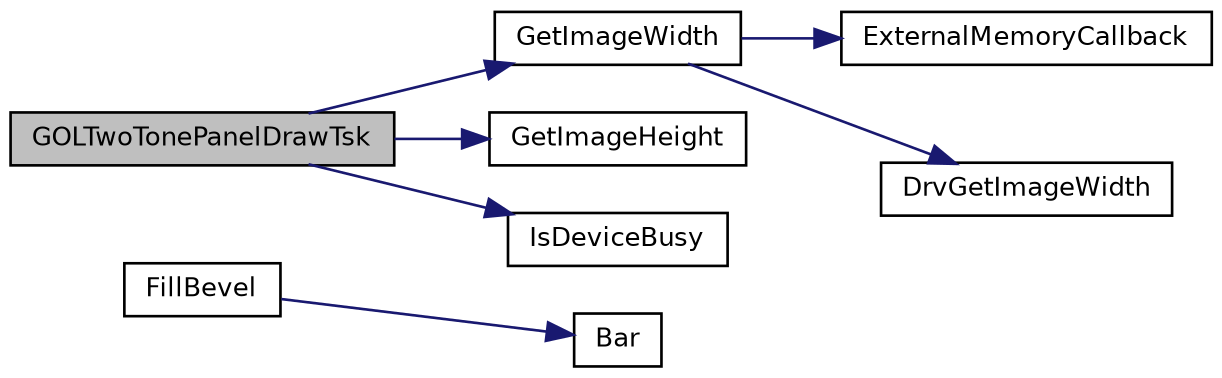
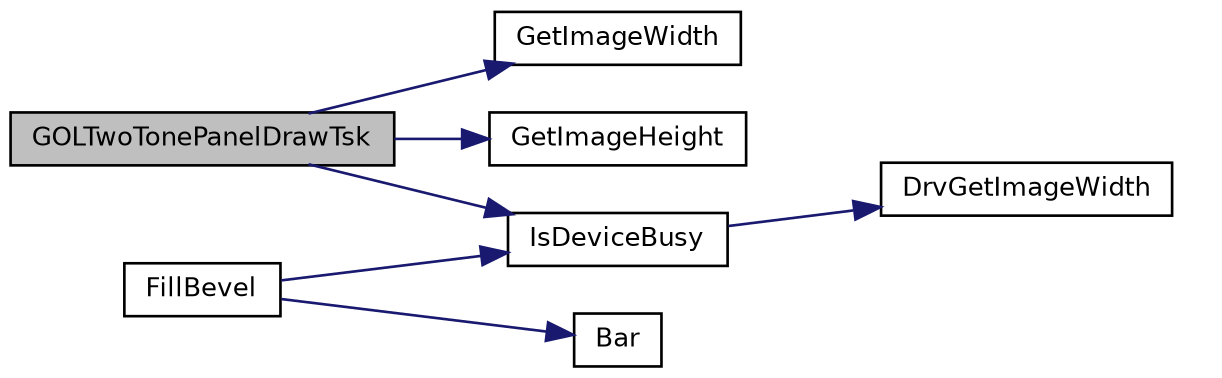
(1027, 38) -> none
(810, 109) -> (791, 218)
none -> (381, 268)
